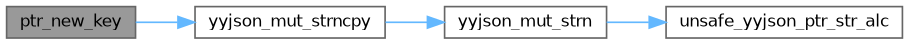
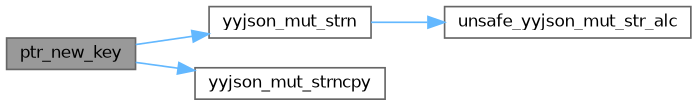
(406, 22) -> (164, 40)
(784, 22) -> (568, 22)
